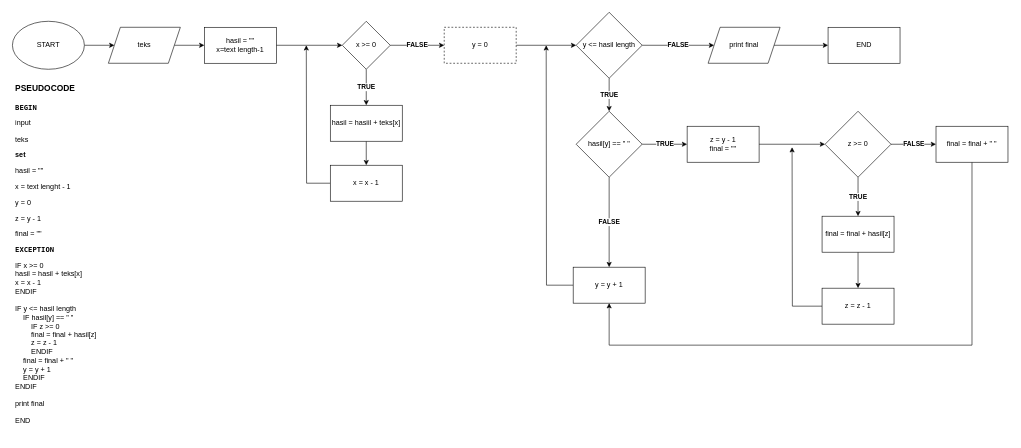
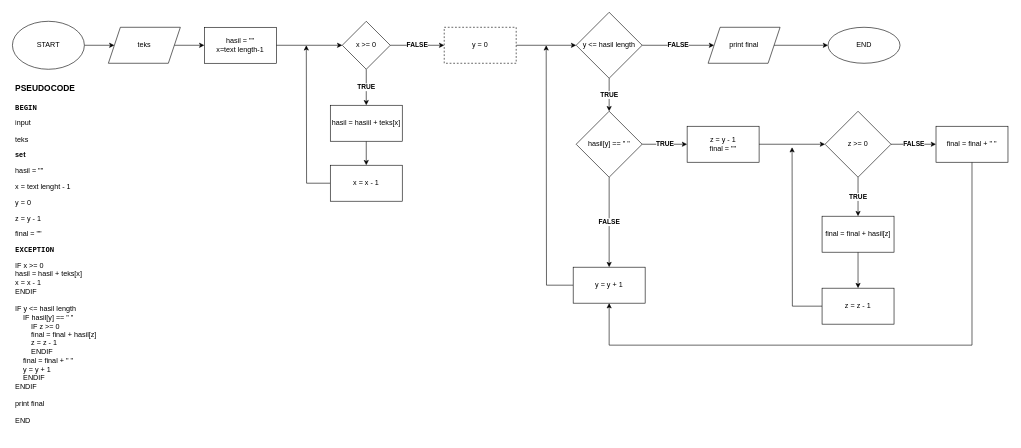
(864, 45) -> (864, 45)
